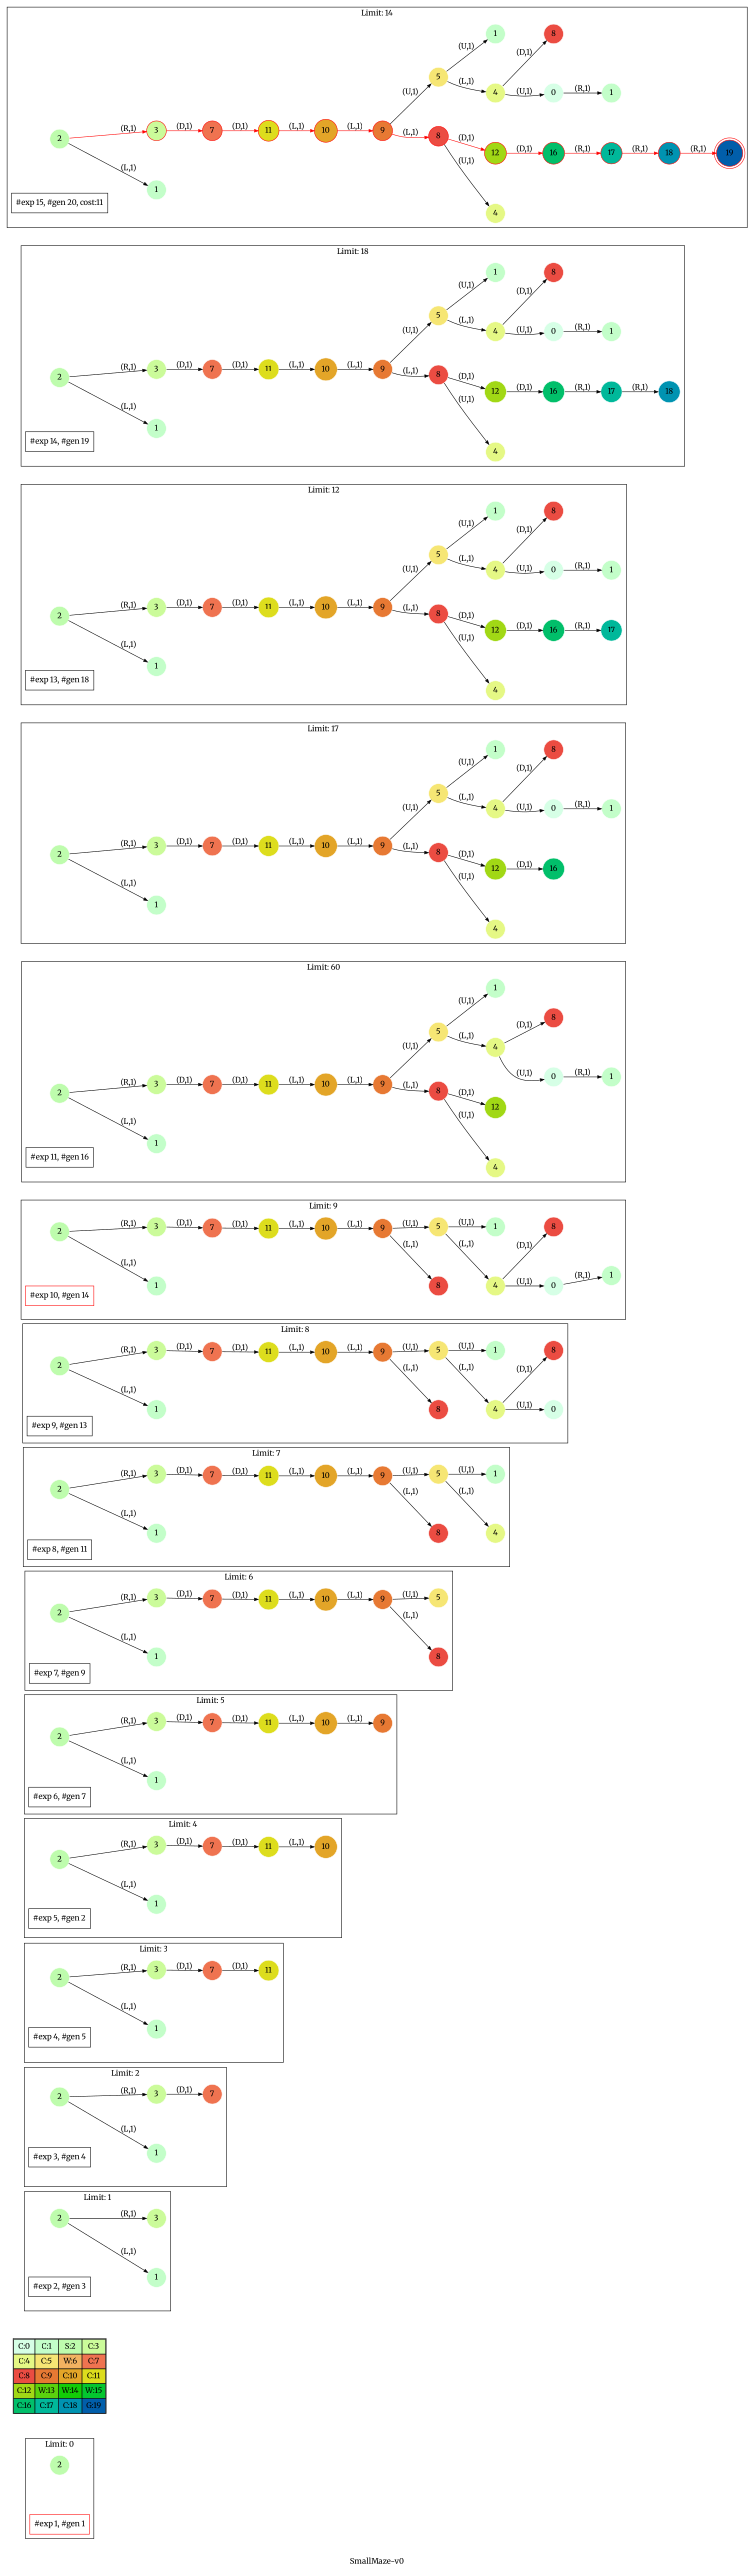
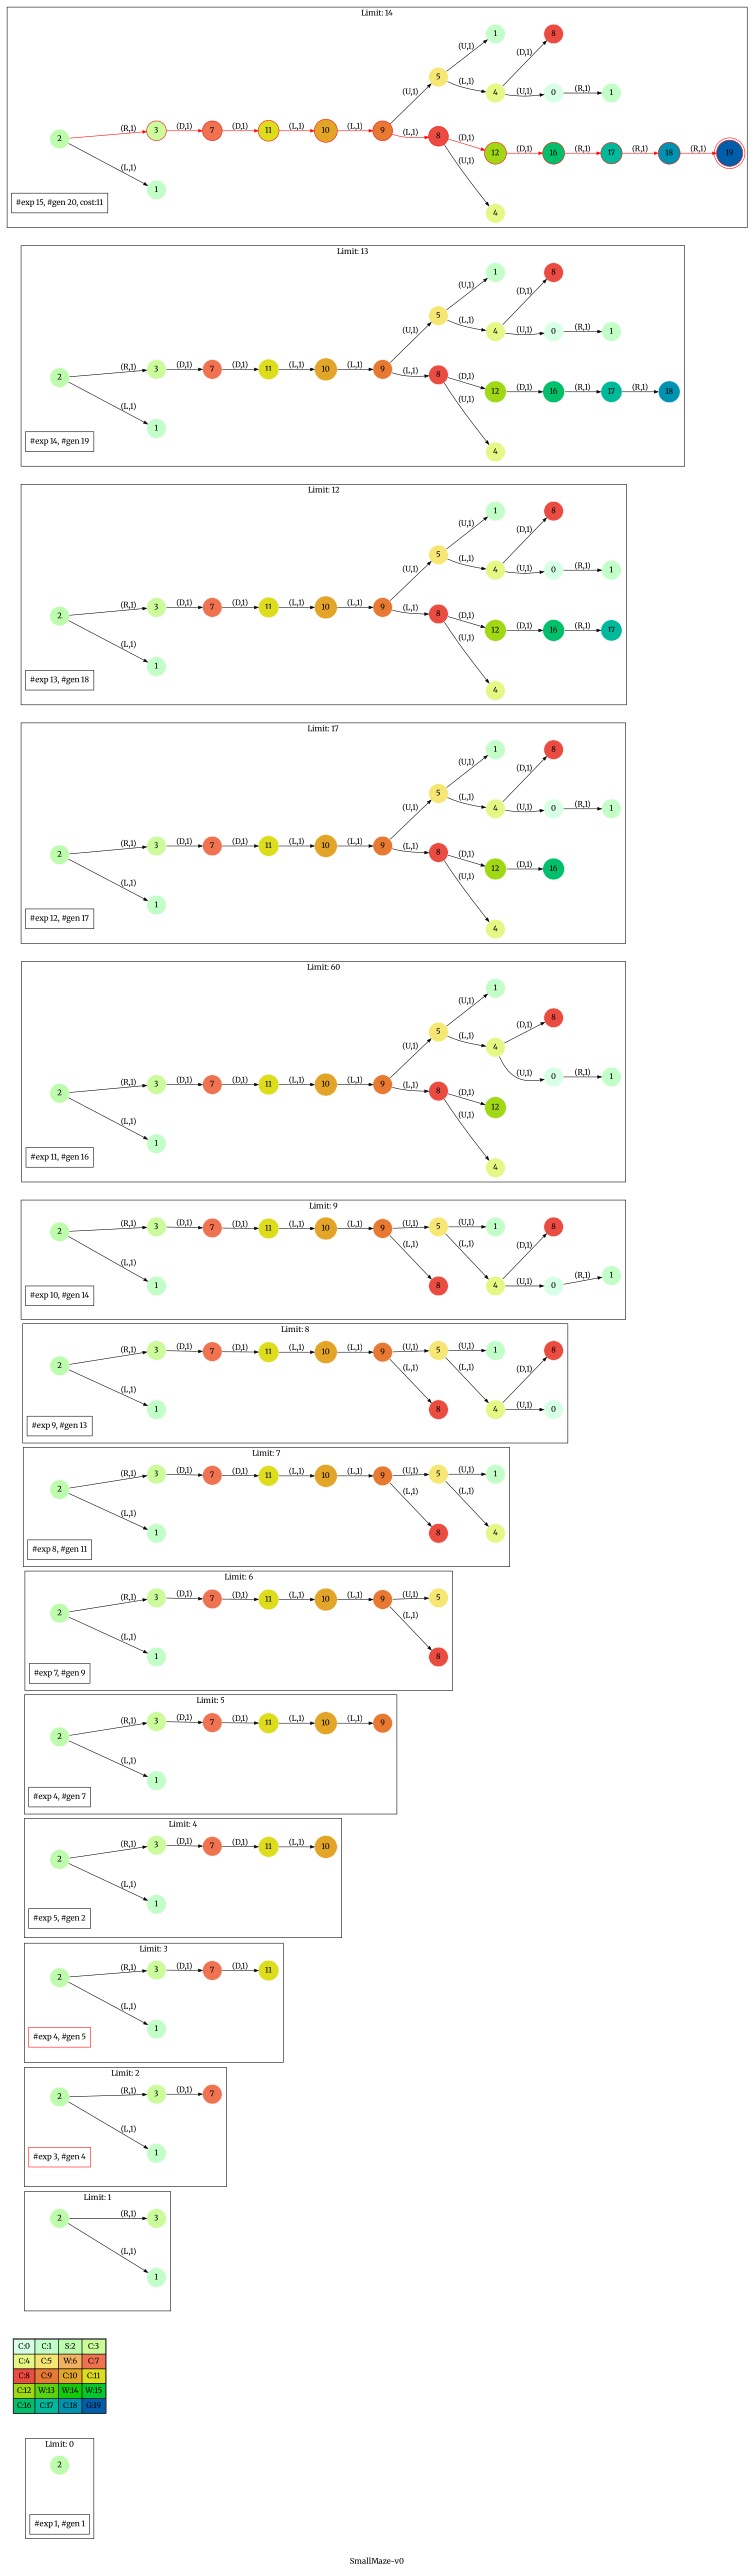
(353, 252) -> (353, 252)
none -> (60, 919)
(60, 1296) -> (60, 1296)
(60, 1797) -> (60, 1797)
(60, 2037) -> (60, 2037)
(60, 2157) -> (60, 2157)
(60, 2287) -> none
(60, 2524) -> (60, 2524)
